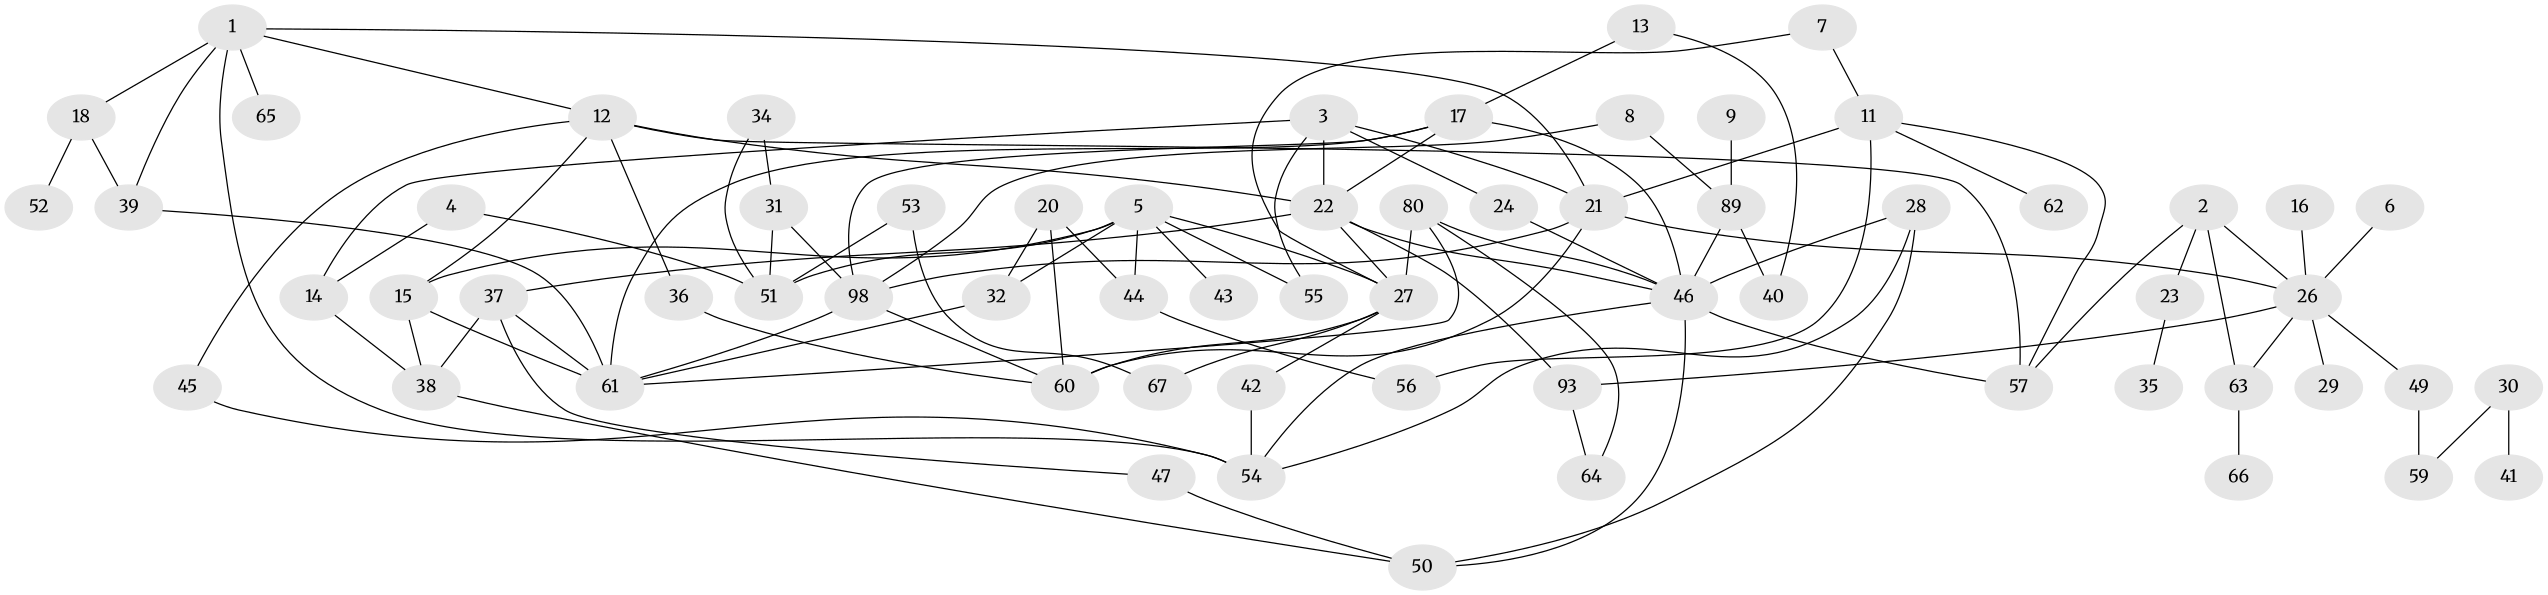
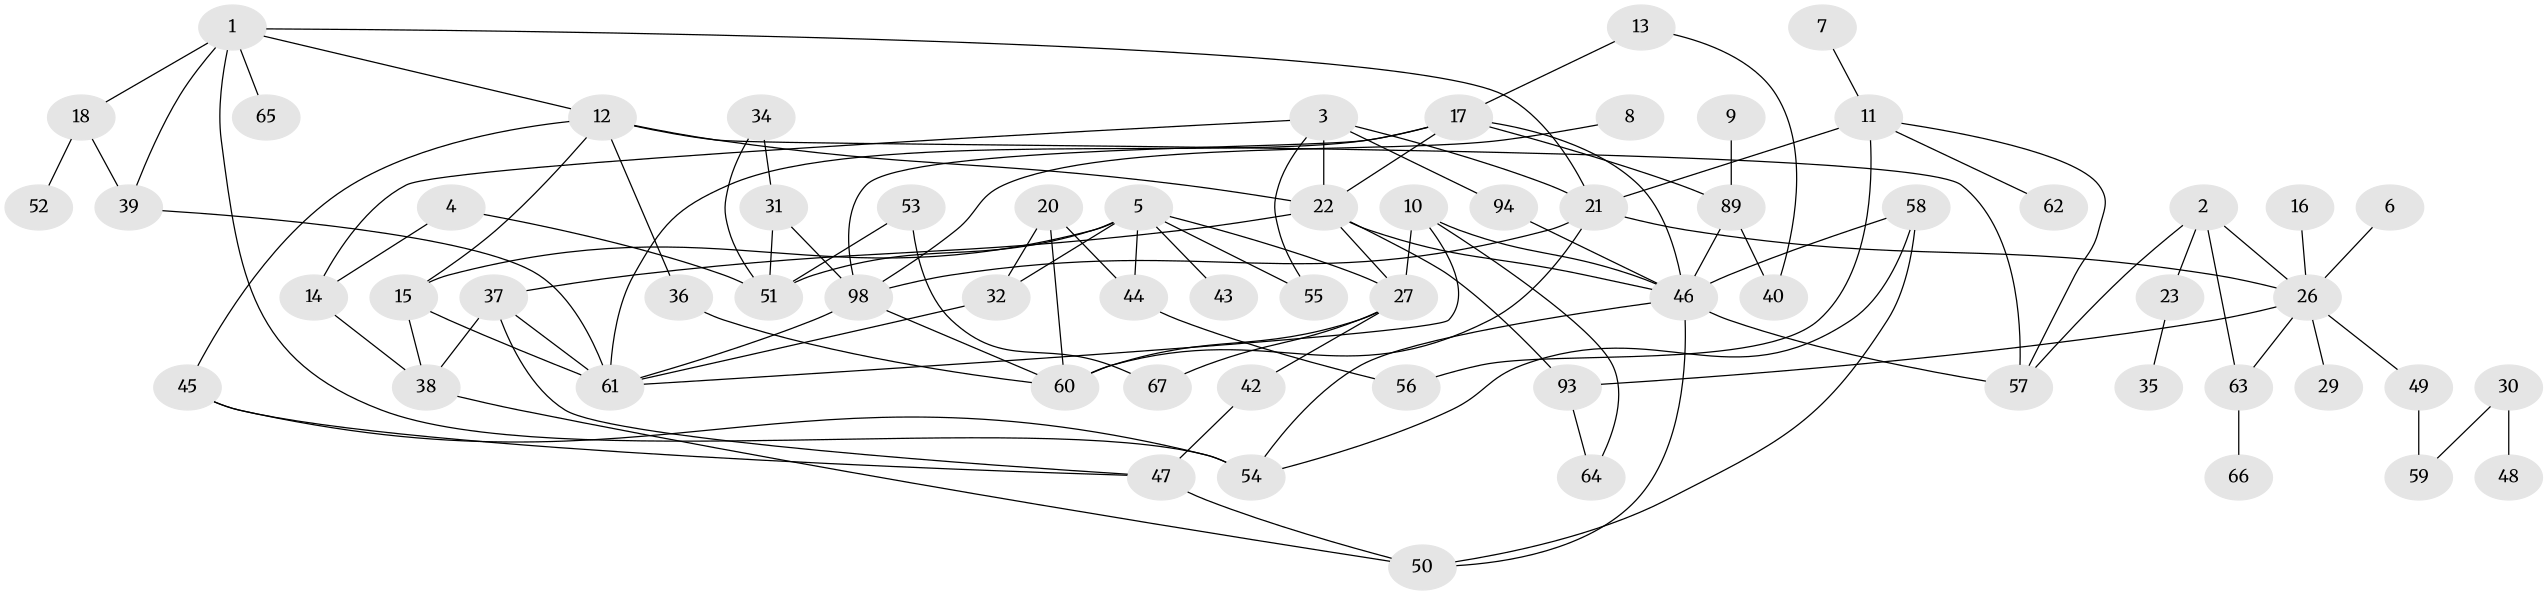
(1401, 55) -> none
(1685, 166) -> (1635, 170)
(1414, 208) -> (1414, 208)
(1504, 208) -> (1504, 208)
(1916, 208) -> (1916, 208)
(1251, 433) -> (1206, 432)
none -> (669, 455)
(2509, 478) -> (2509, 478)
